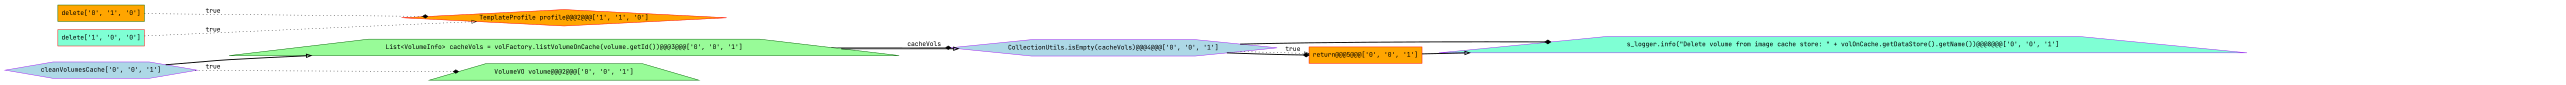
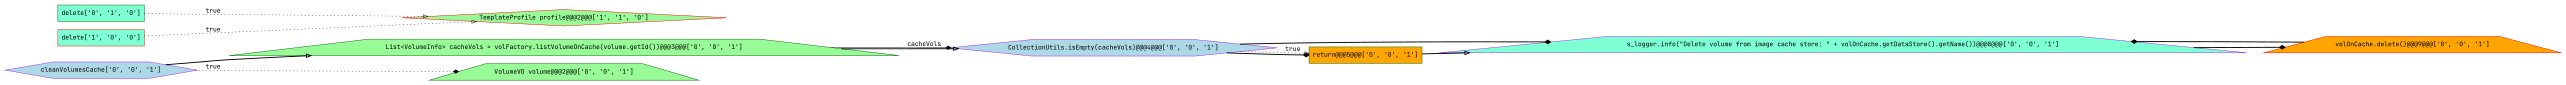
(101, 13) -> (101, 13)
(284, 15) -> (284, 15)
(564, 18) -> (564, 18)
none -> (2413, 45)
(1366, 55) -> (1366, 55)
